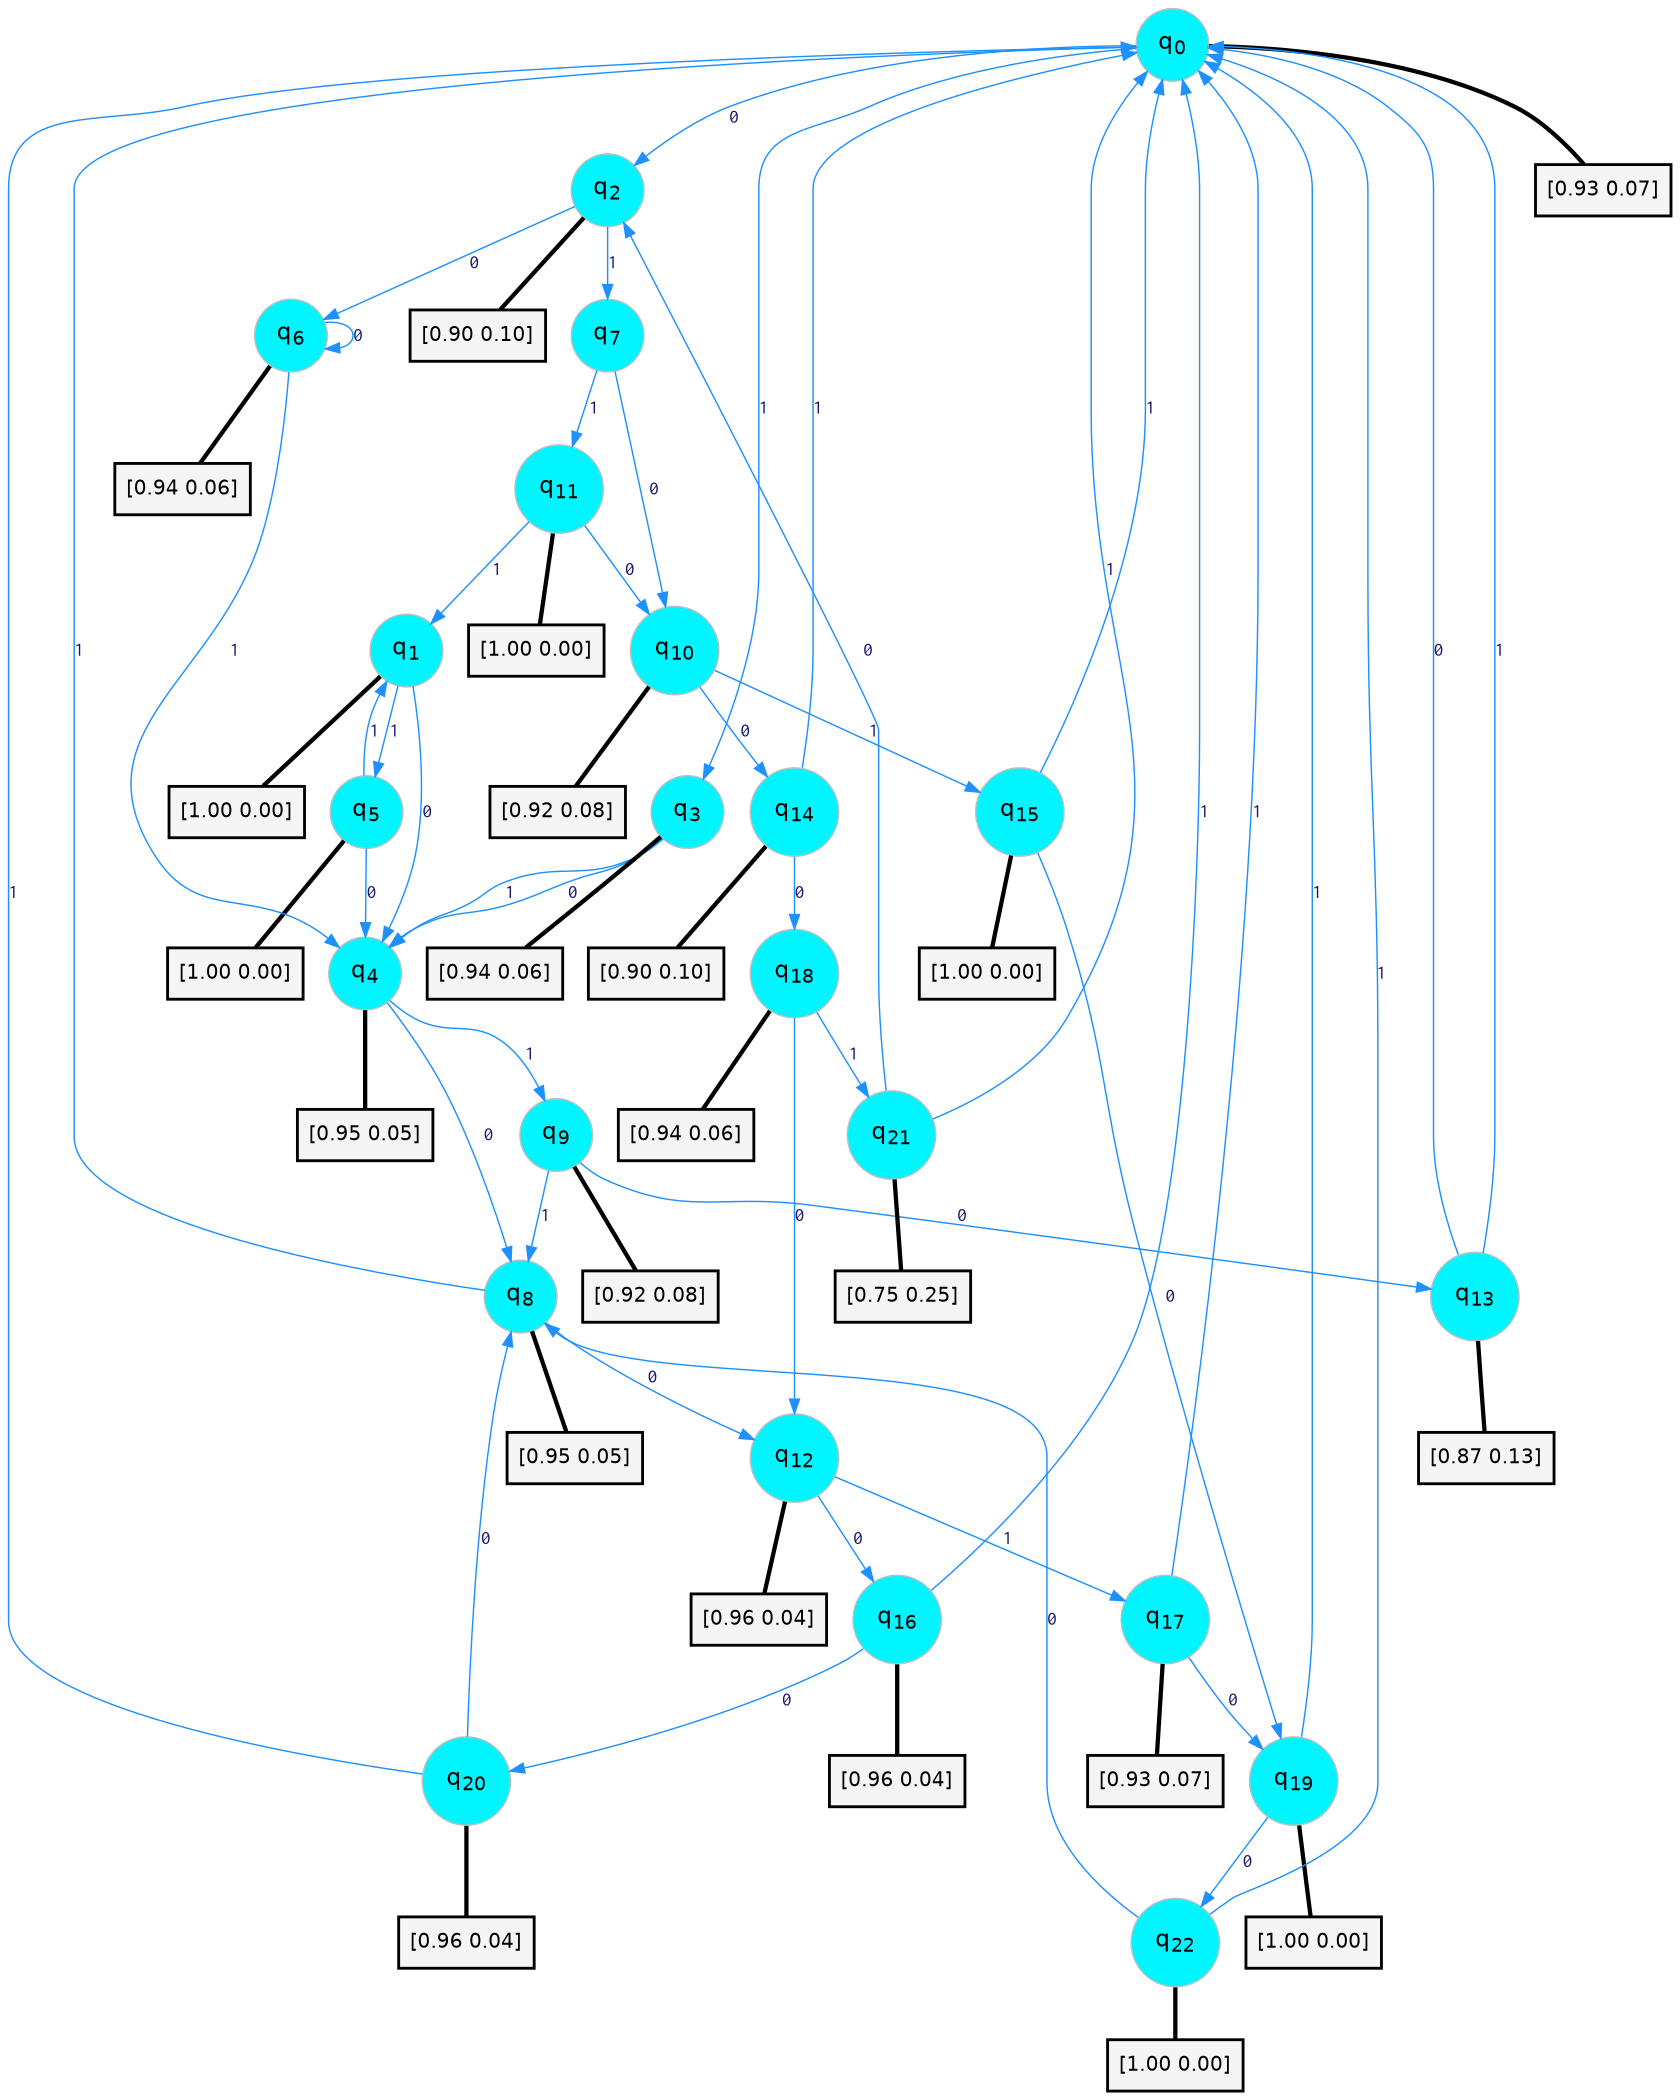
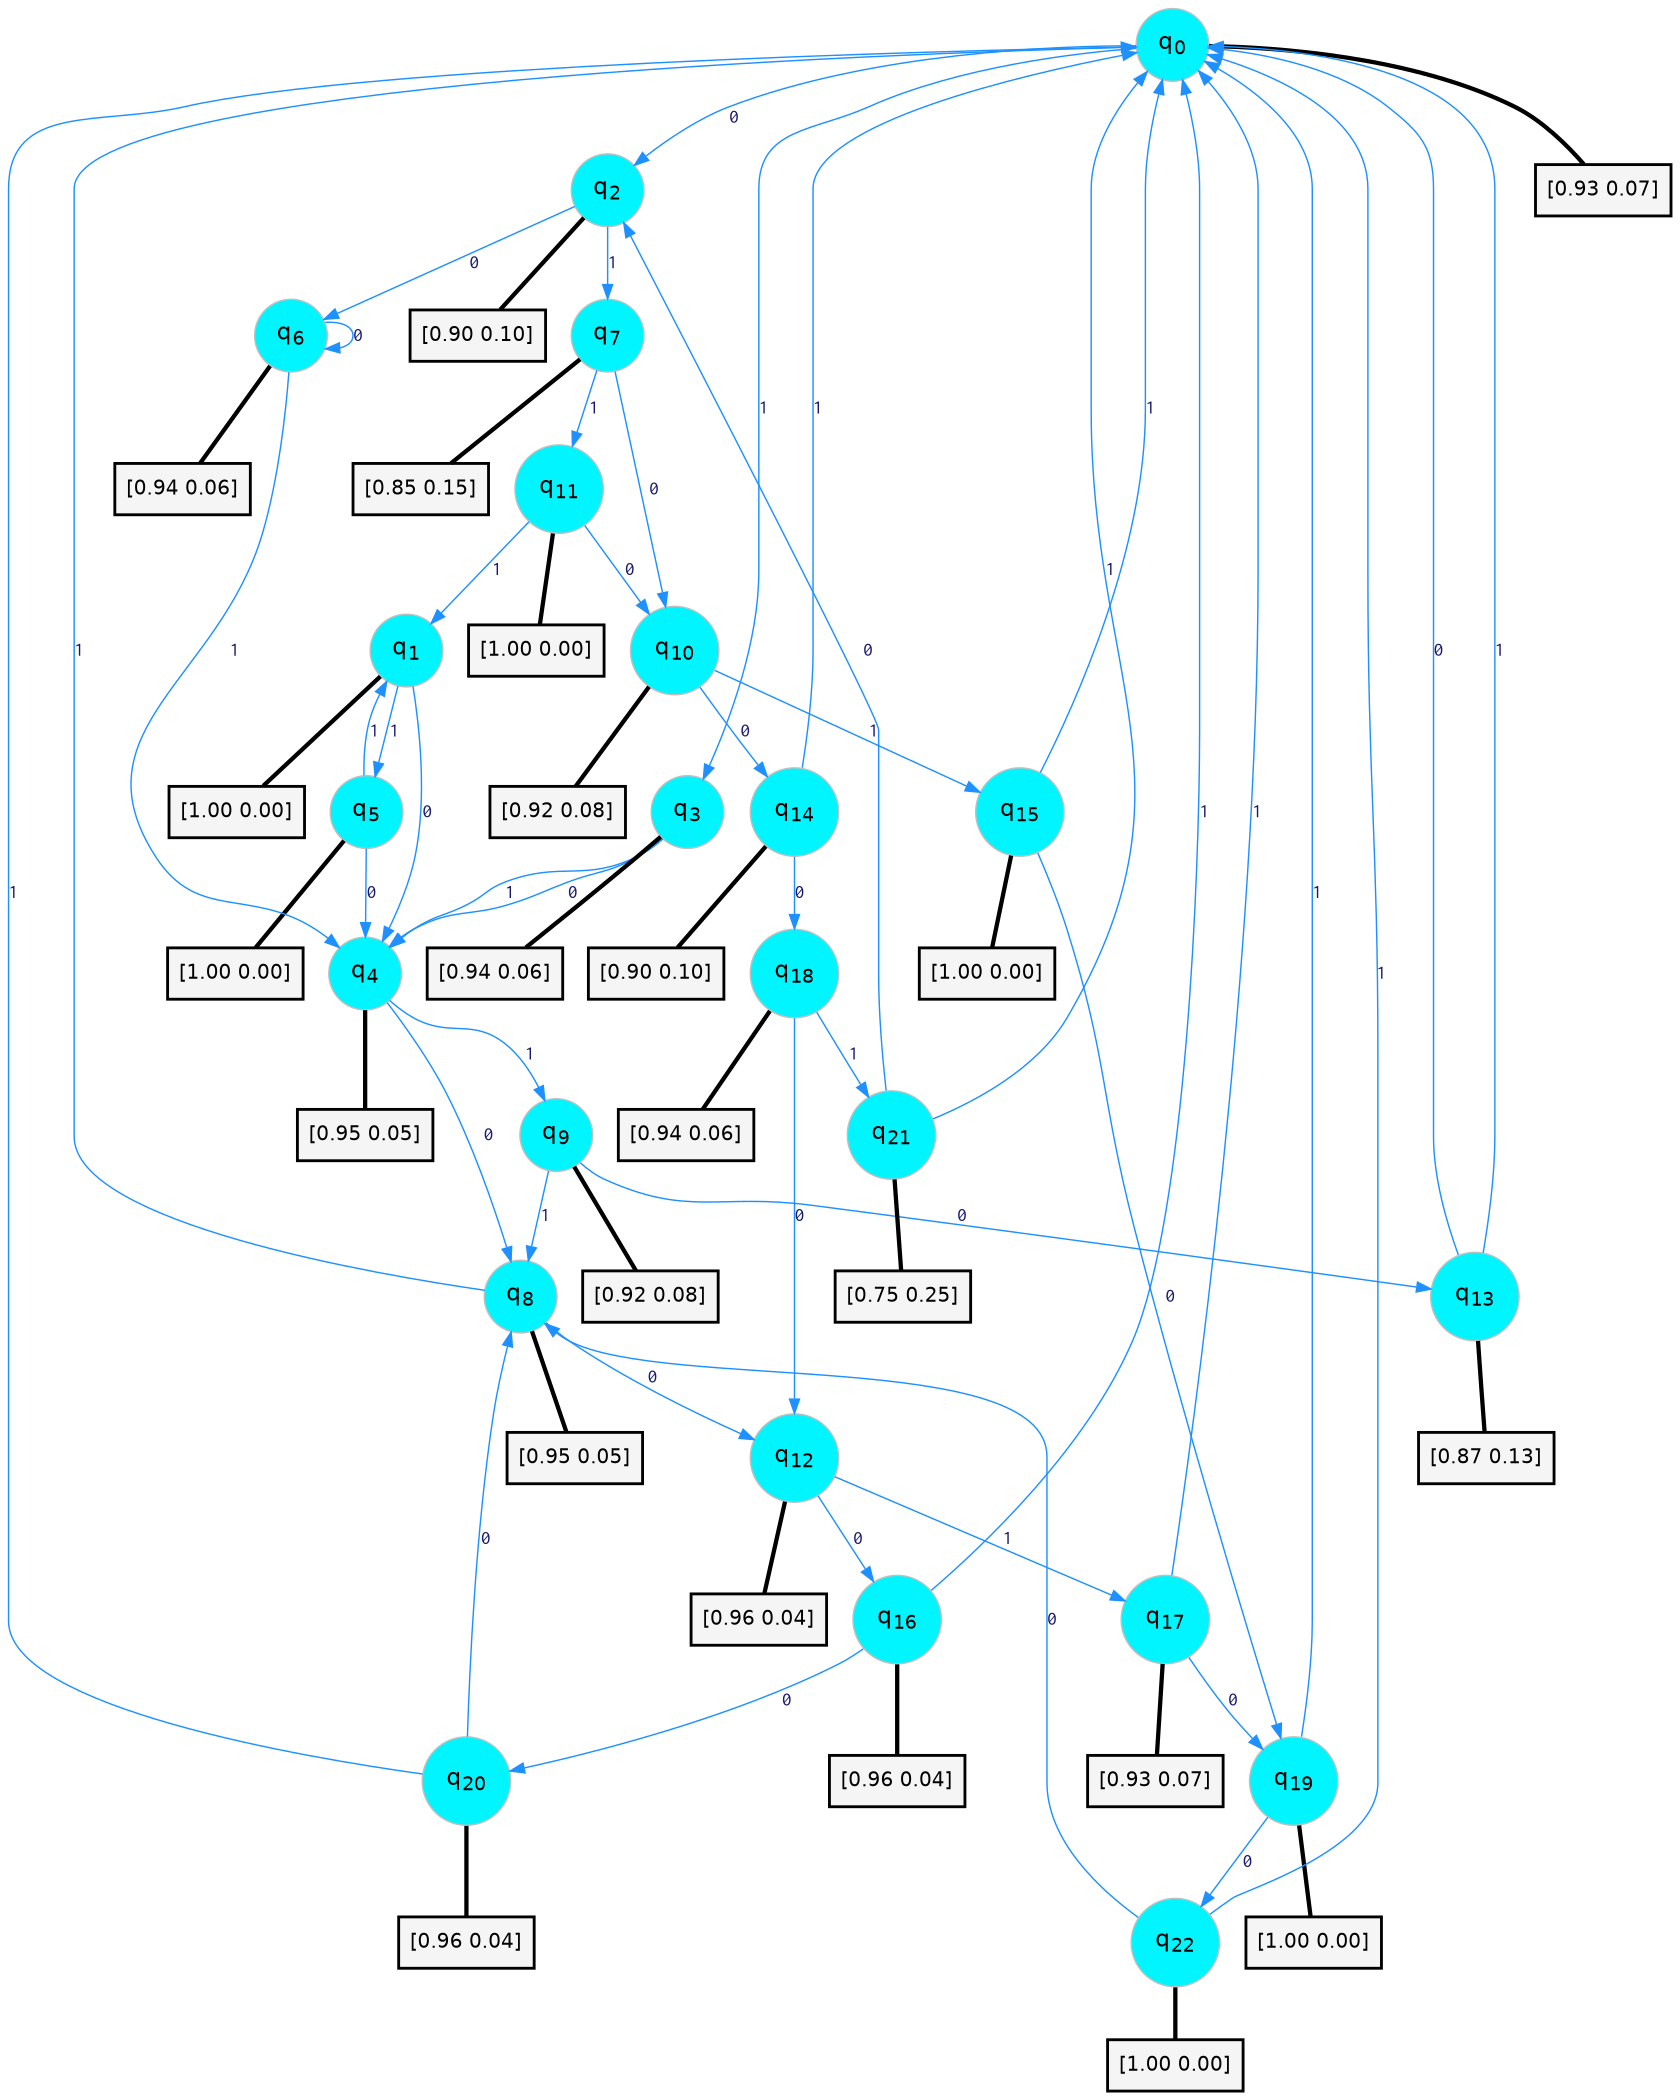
none -> (421, 489)
